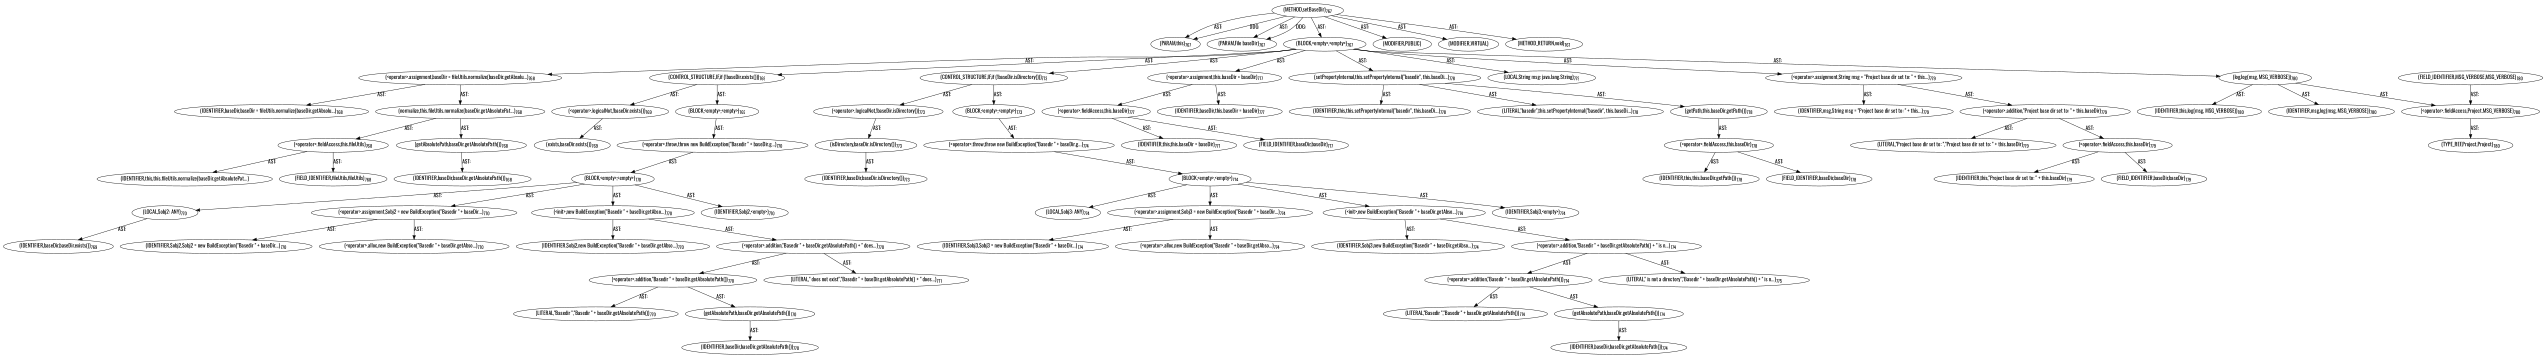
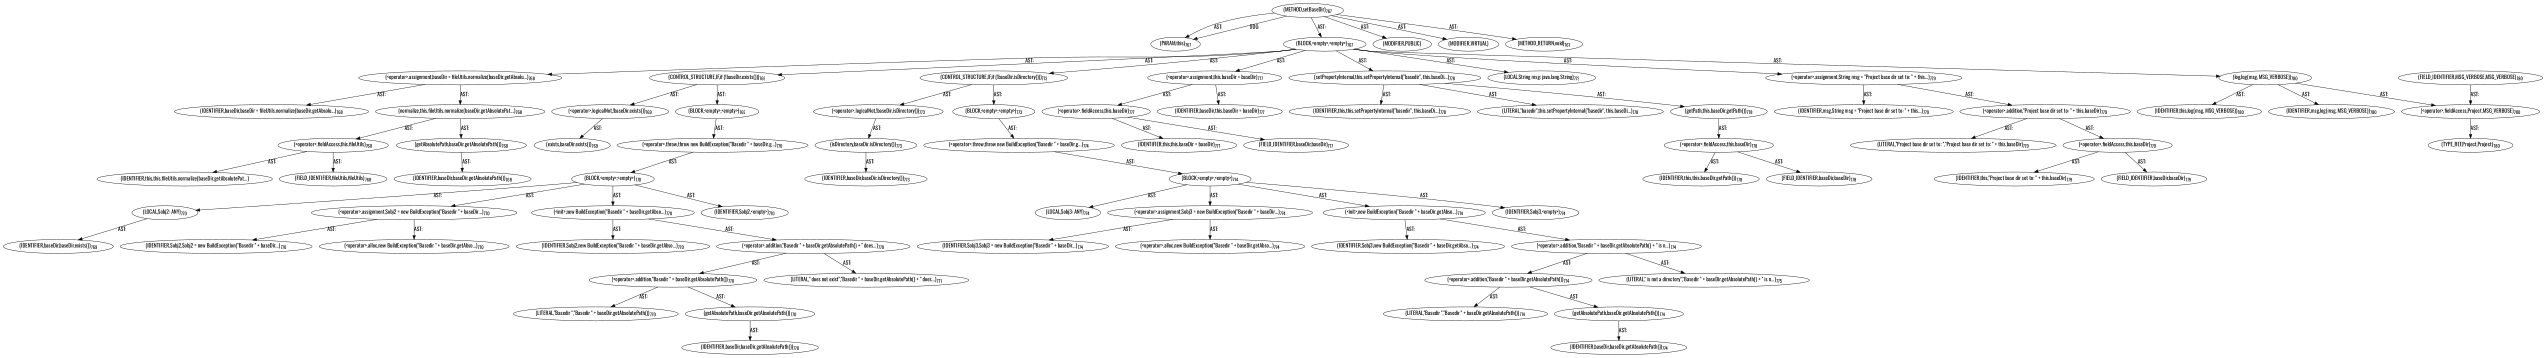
(1242, 44) -> none
